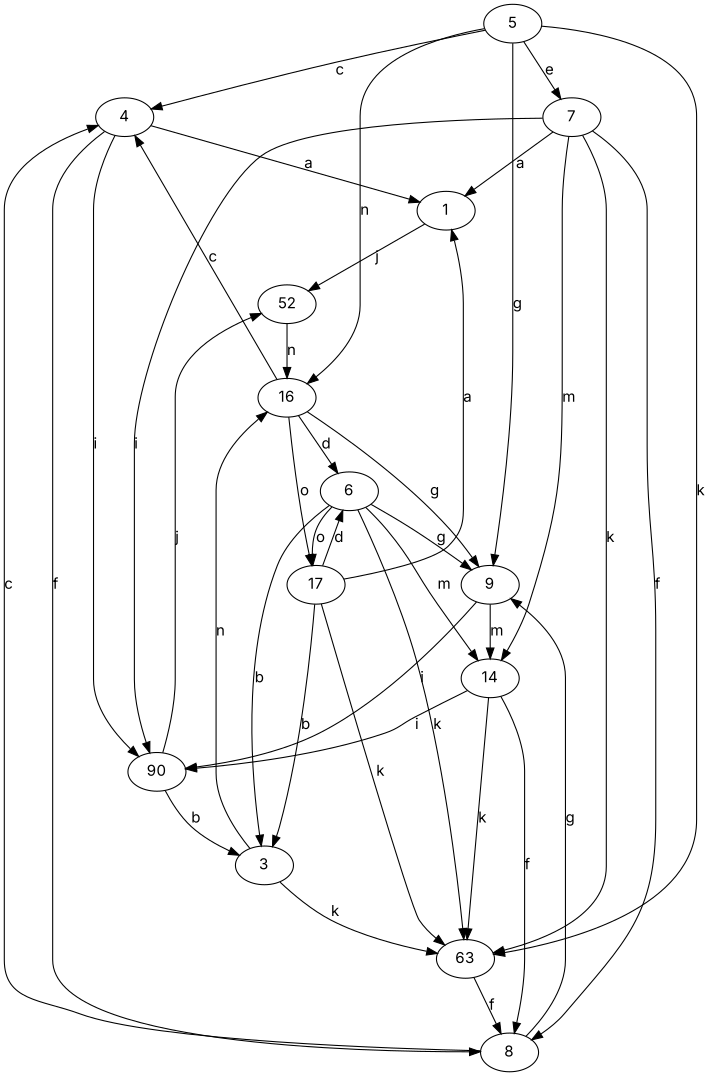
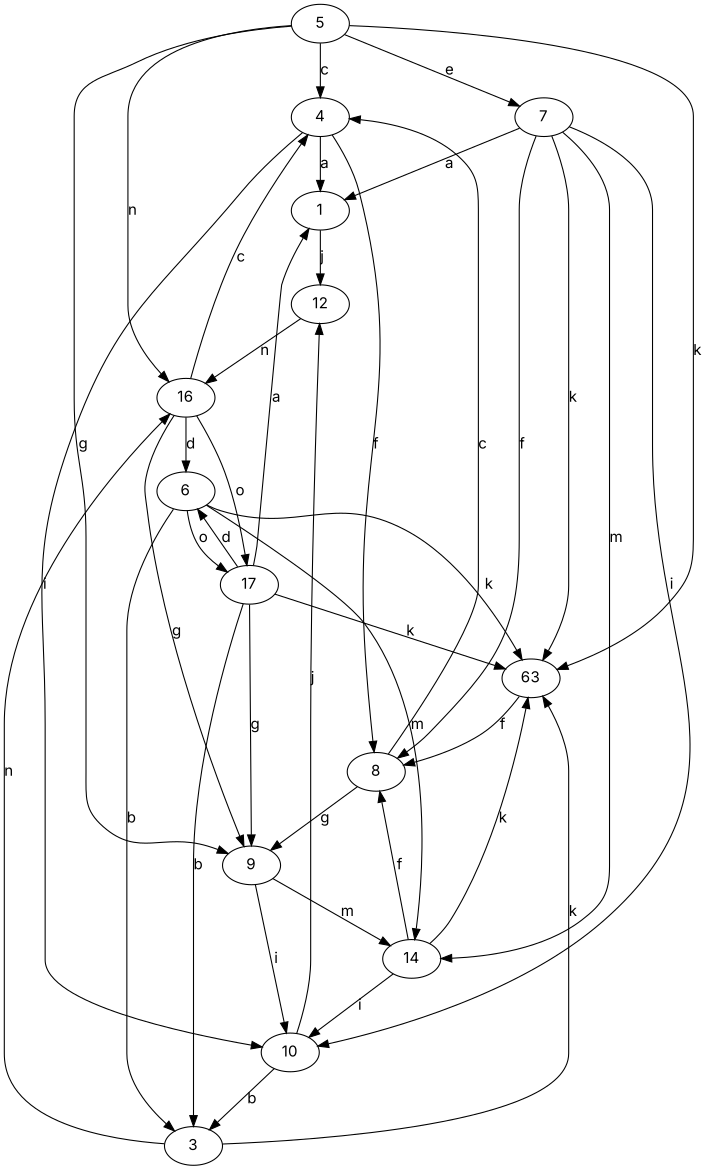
(287, 304) -> (320, 304)
(418, 532) -> (250, 720)
(157, 772) -> (290, 1052)
